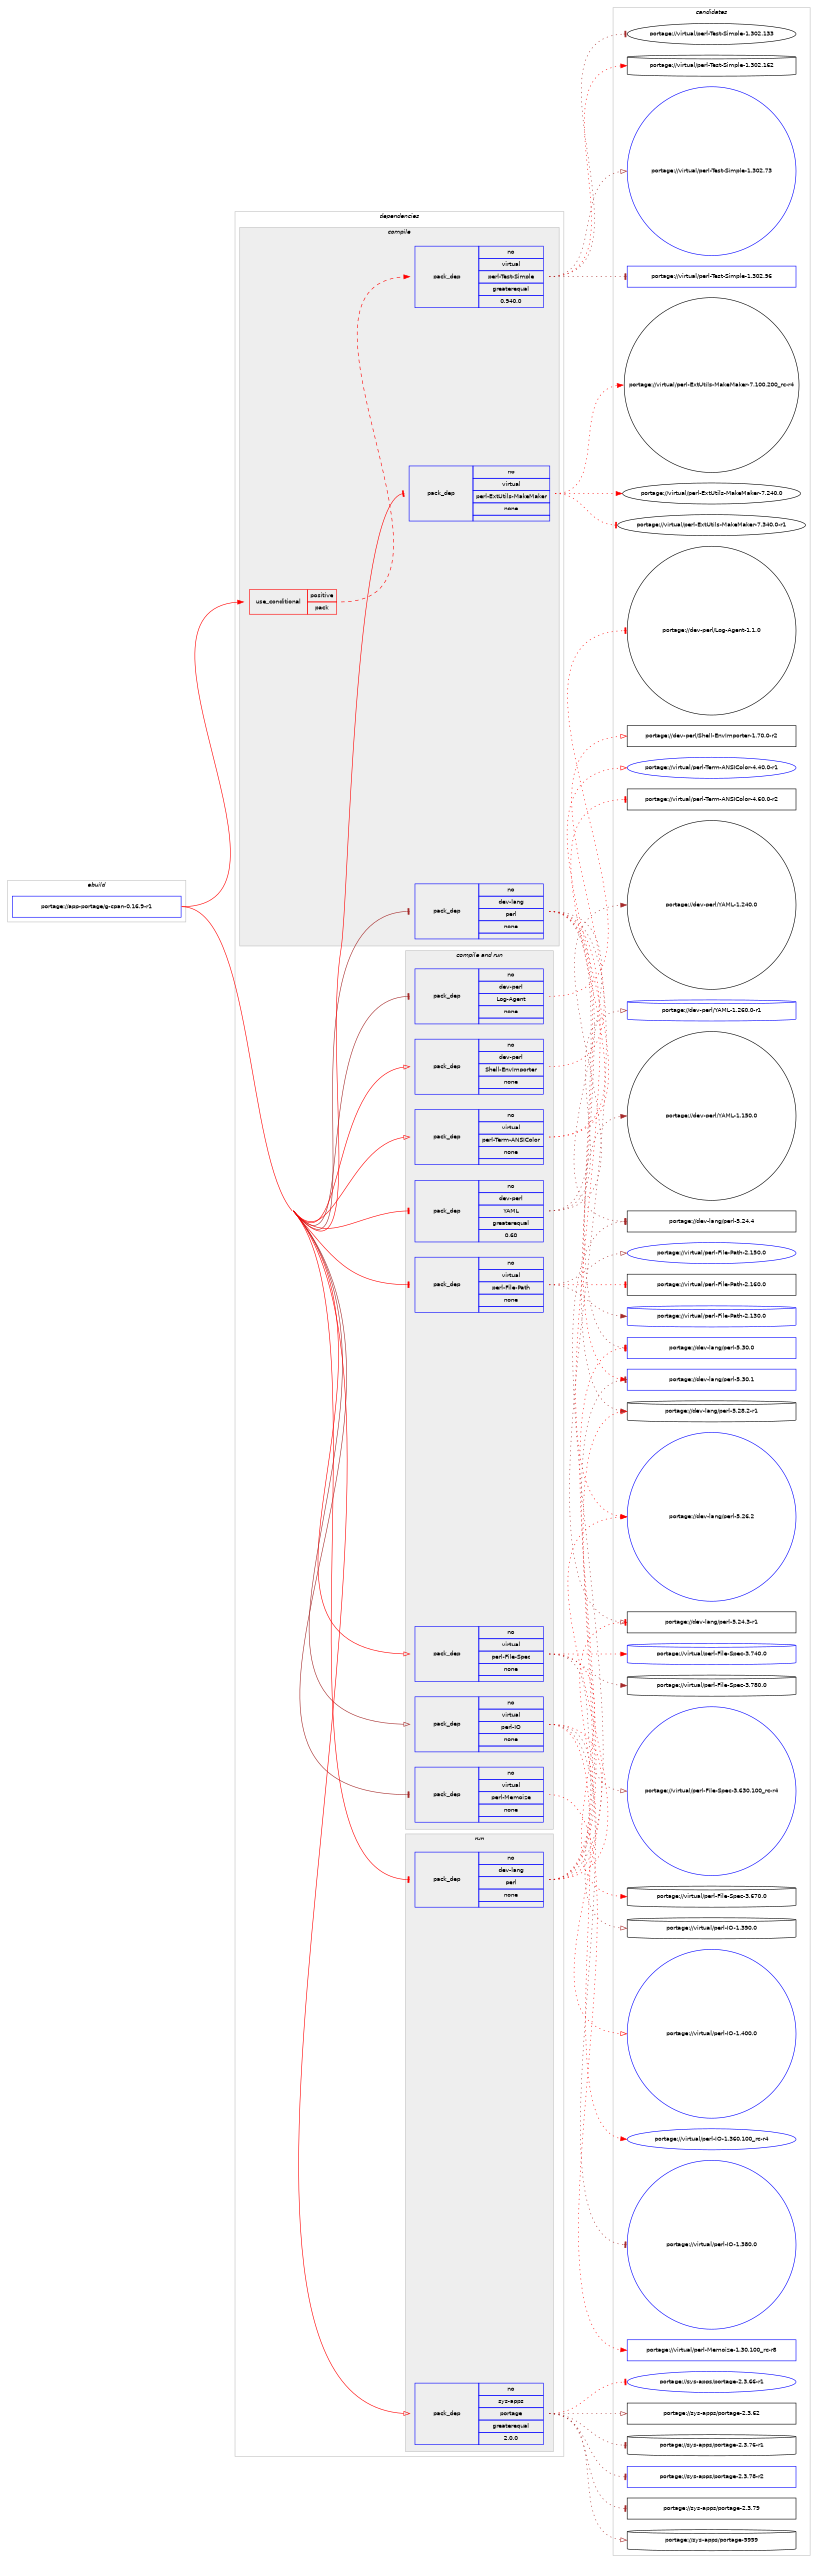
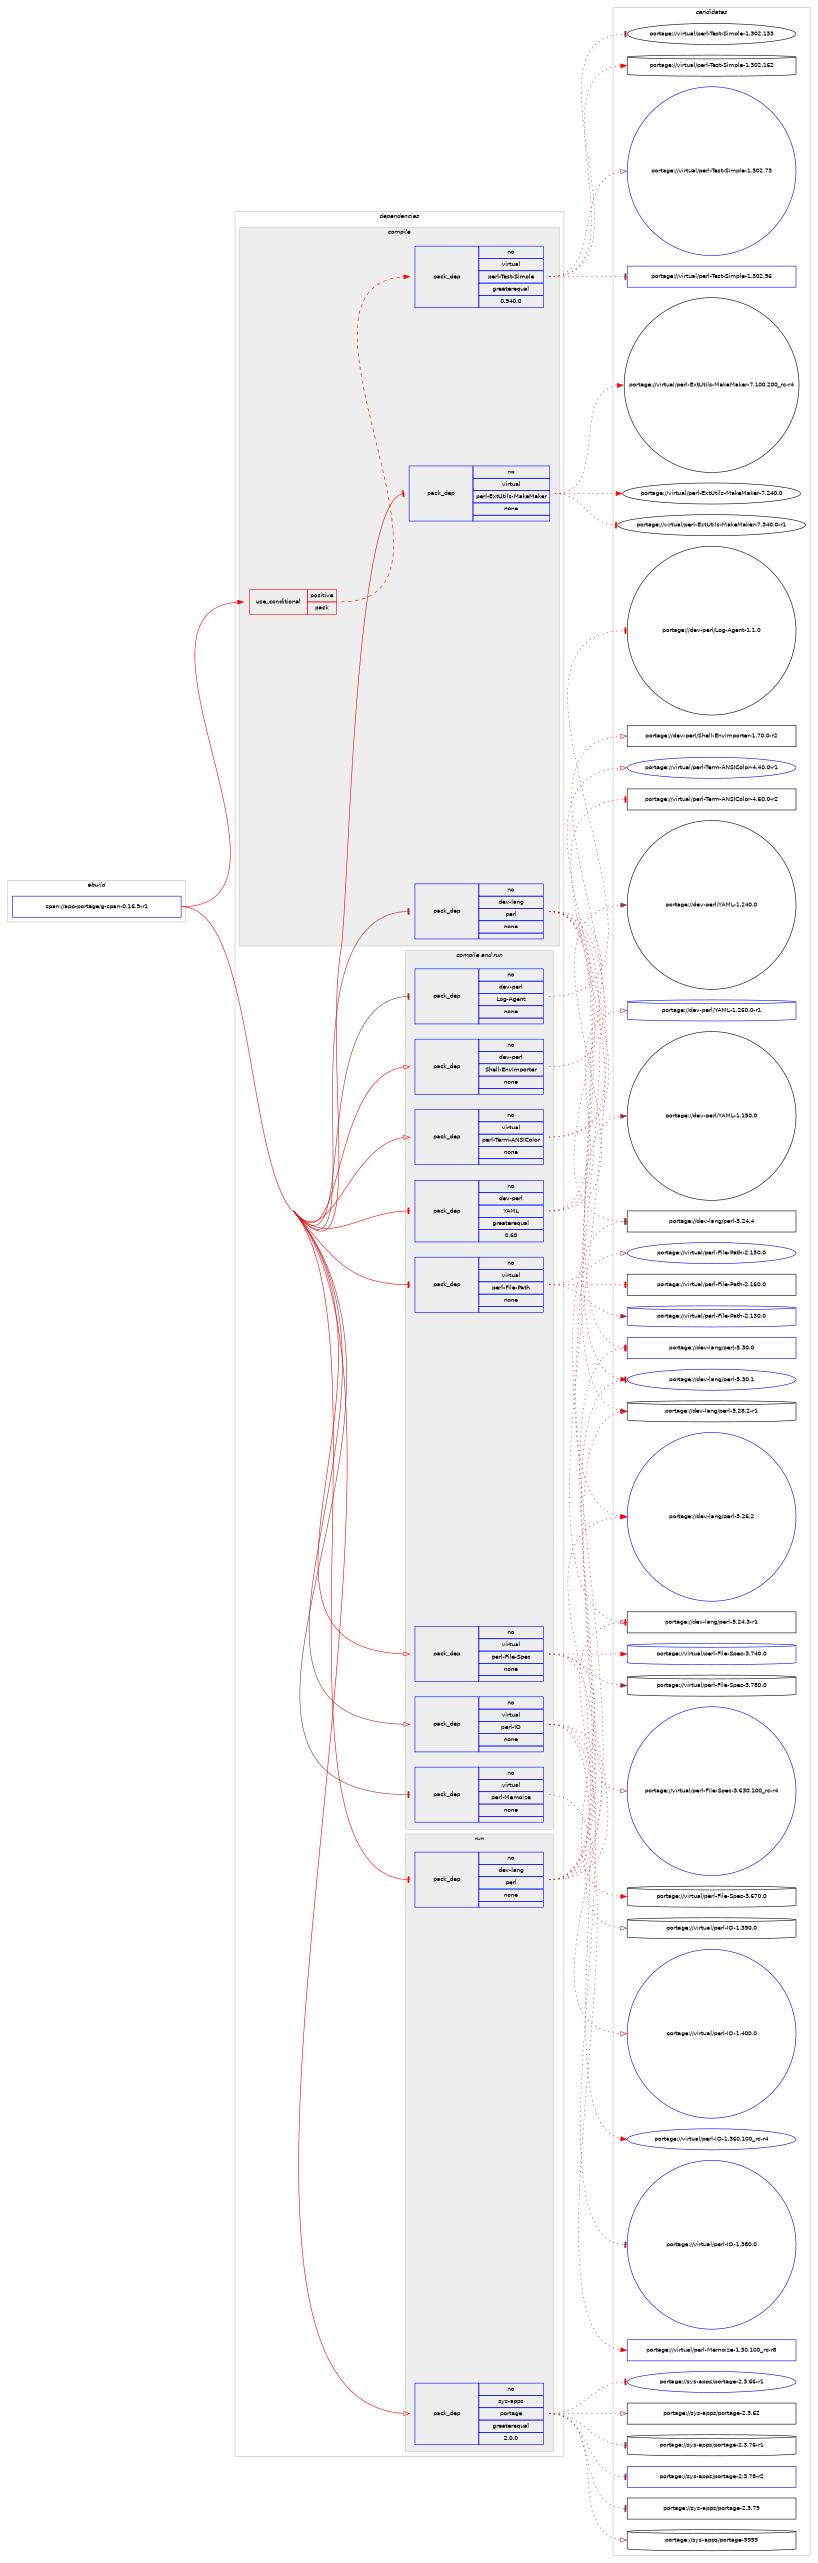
(97, 907) -> (97, 907)
(712, 1380) -> (712, 1380)
